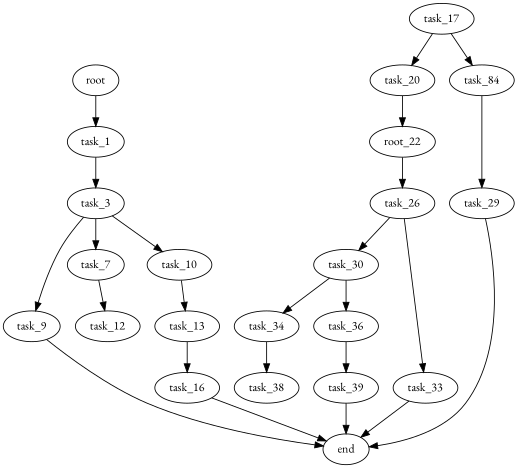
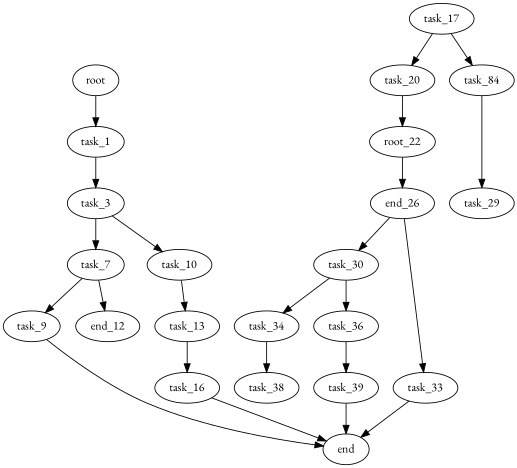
(402, 203) -> (402, 203)
(56, 257) -> (67, 293)
(108, 326) -> (108, 326)
(485, 363) -> none
